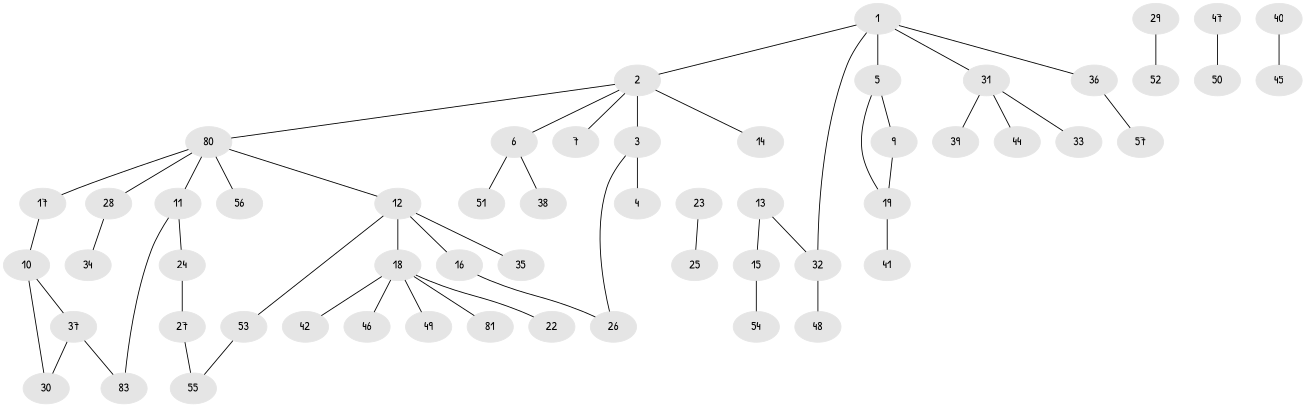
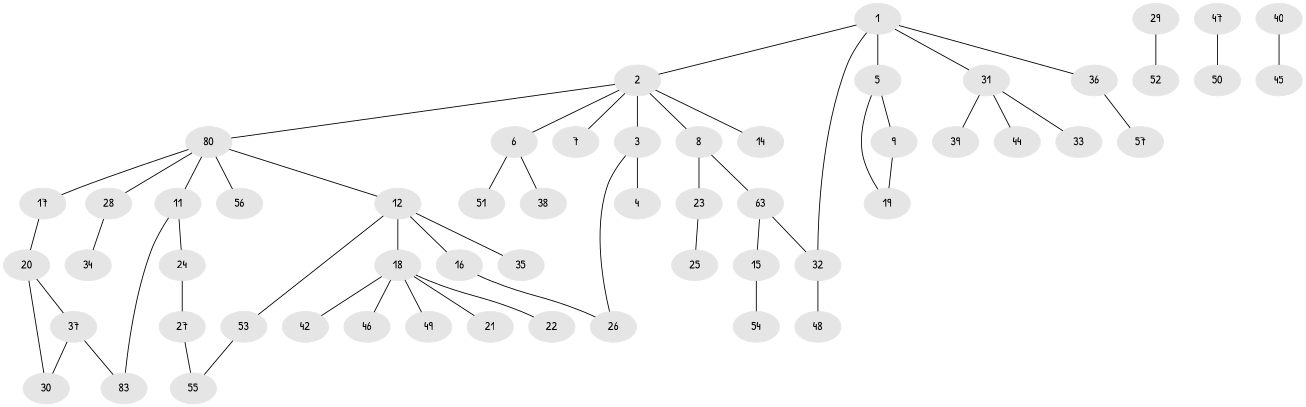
none -> (699, 142)
(761, 204) -> (761, 204)
(27, 265) -> (27, 265)
(887, 265) -> none
(490, 327) -> (490, 327)
